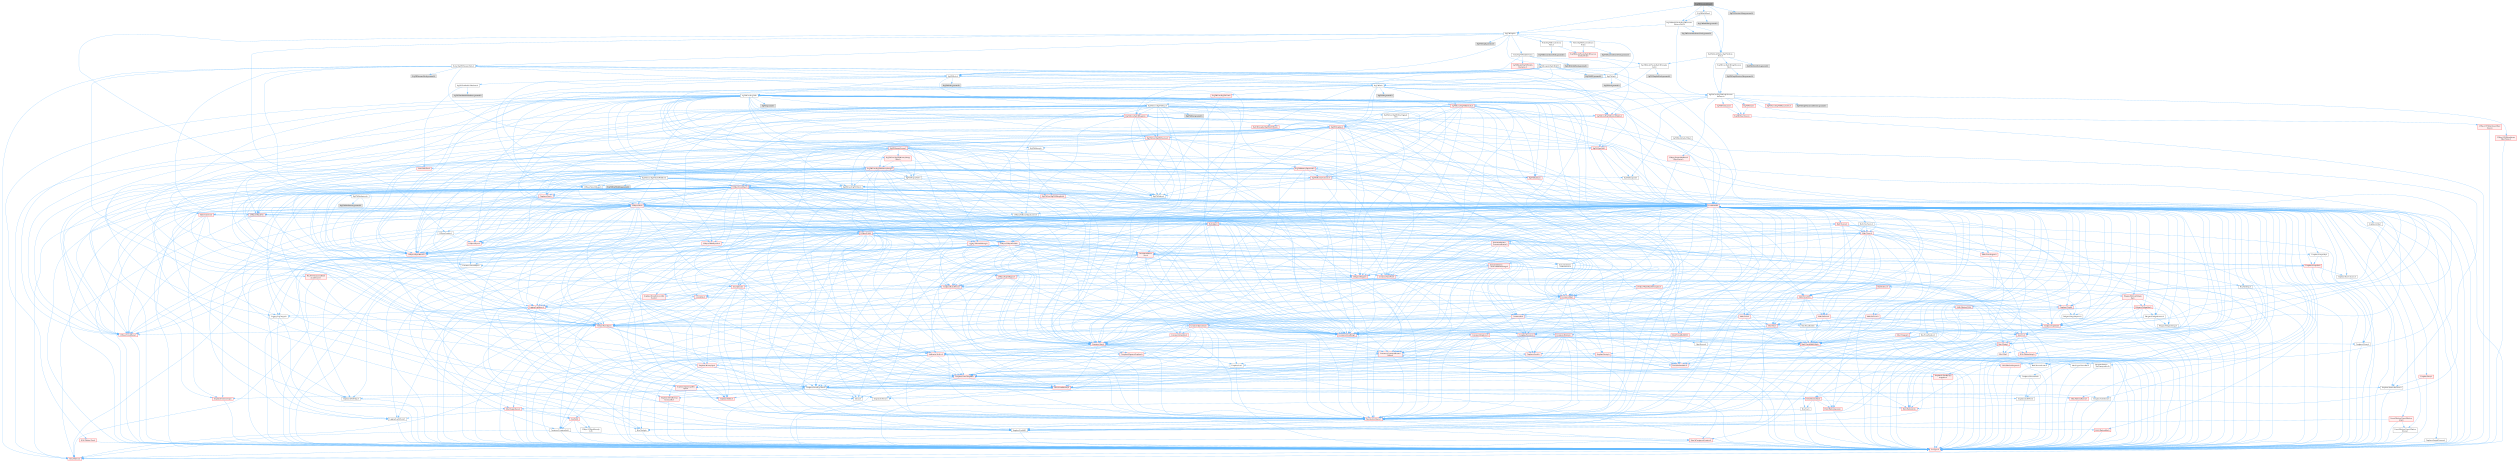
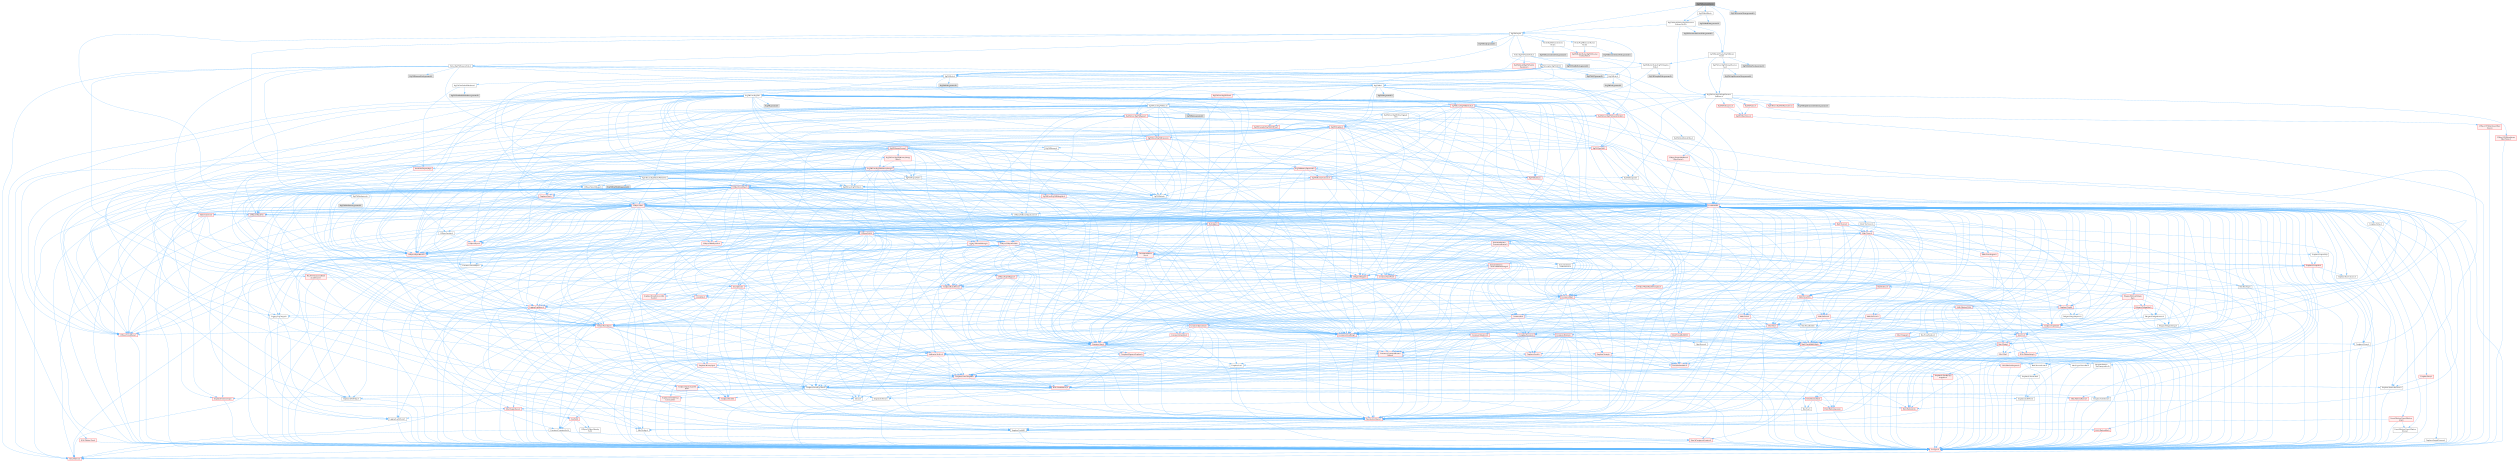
(424, 169) -> (423, 169)
